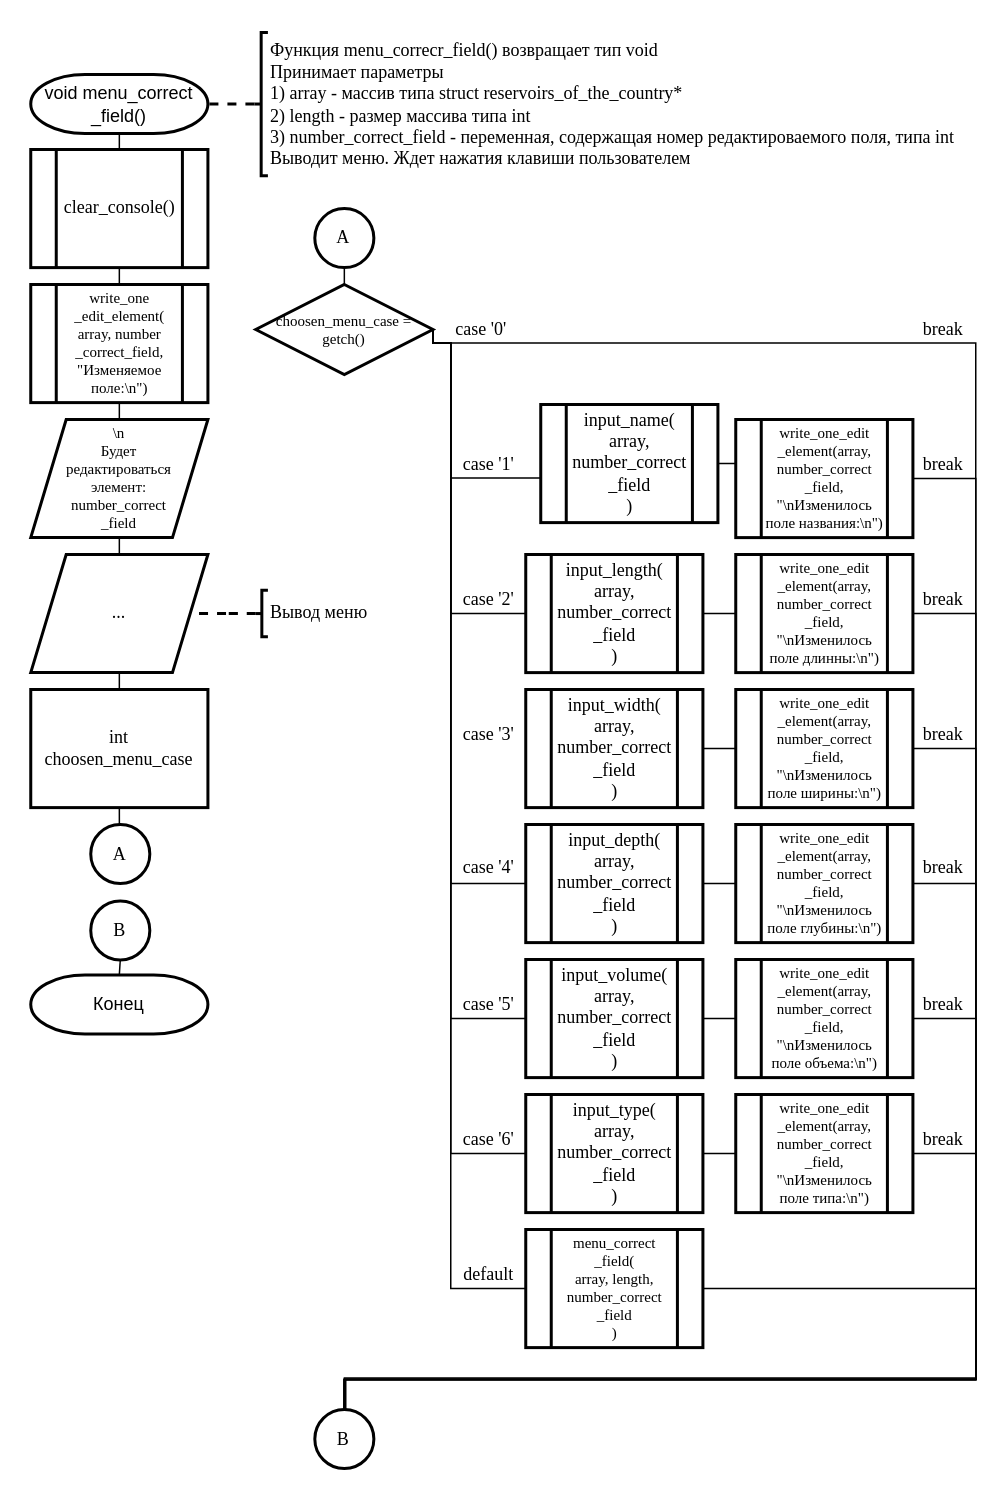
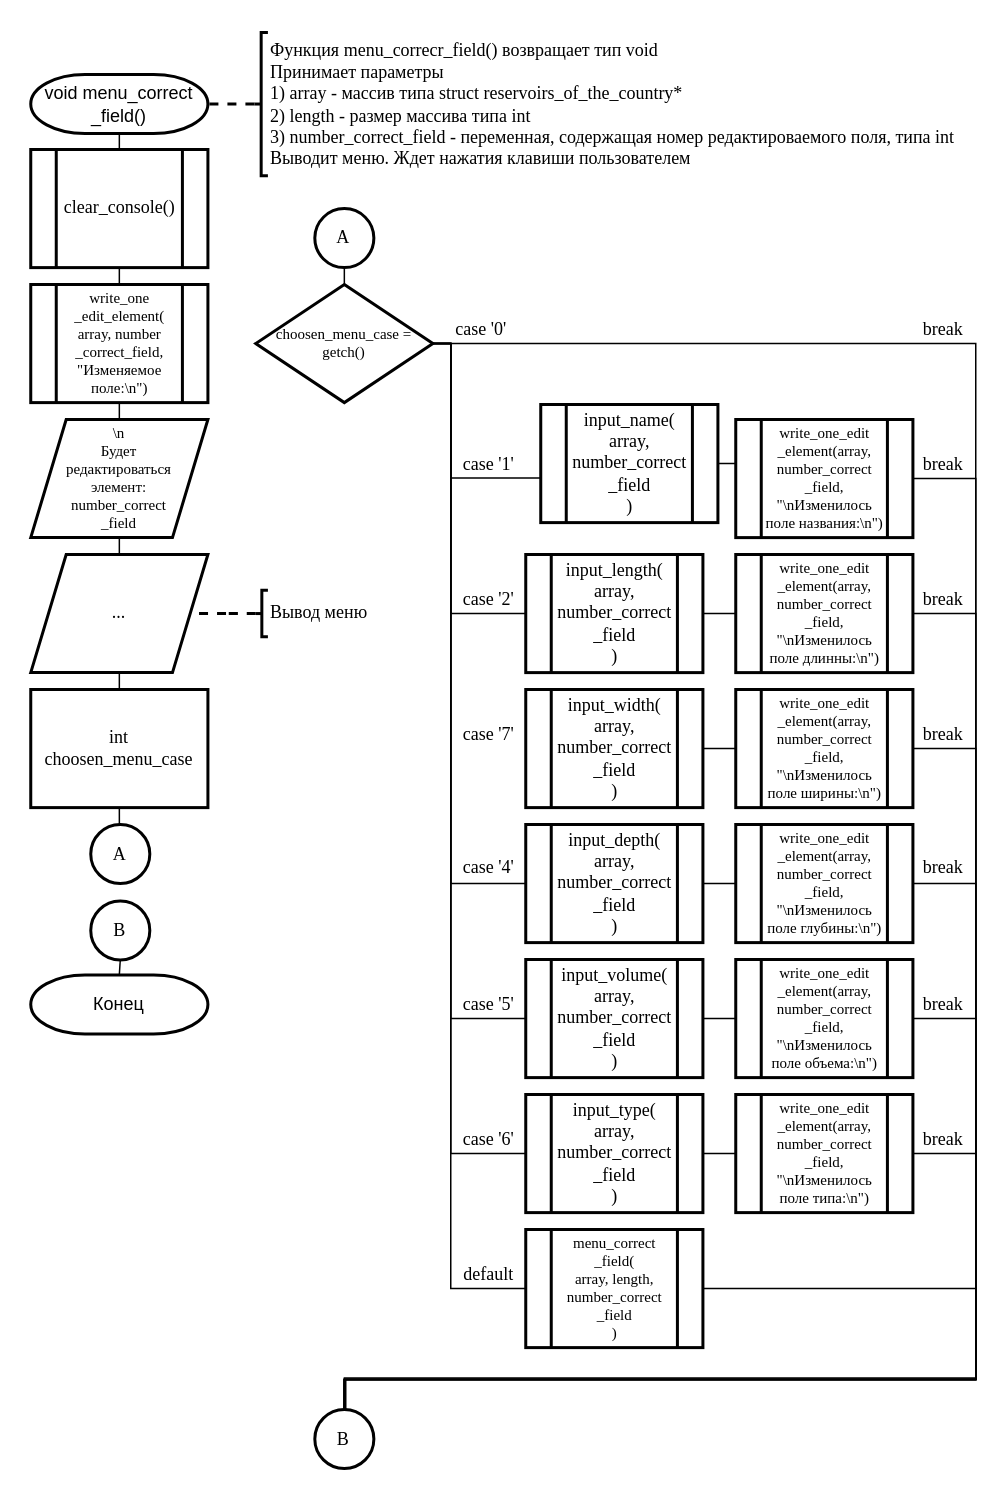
(344, 329) -> (344, 343)
(489, 734) -> (489, 734)
